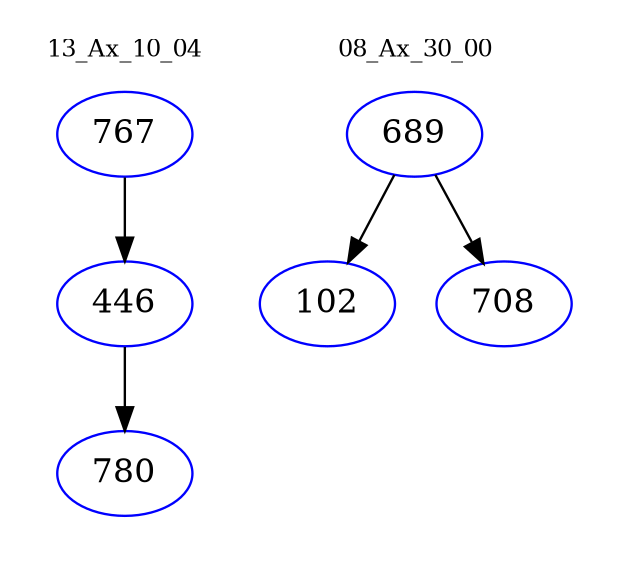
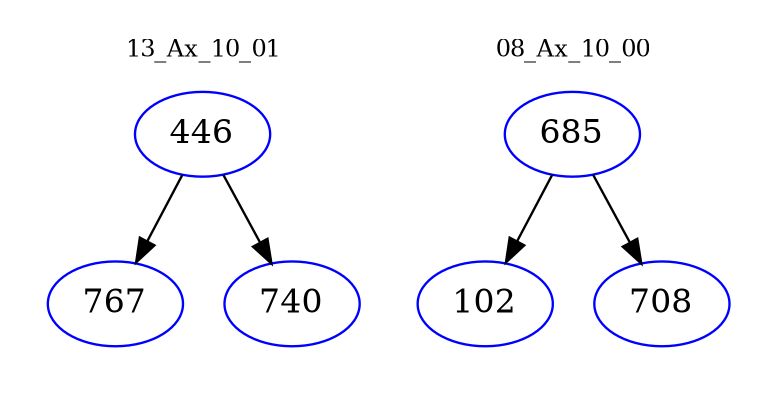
(125, 51) -> (204, 51)
(416, 51) -> (574, 51)
(415, 134) -> (572, 134)
(125, 208) -> (165, 208)
(125, 473) -> (292, 304)
